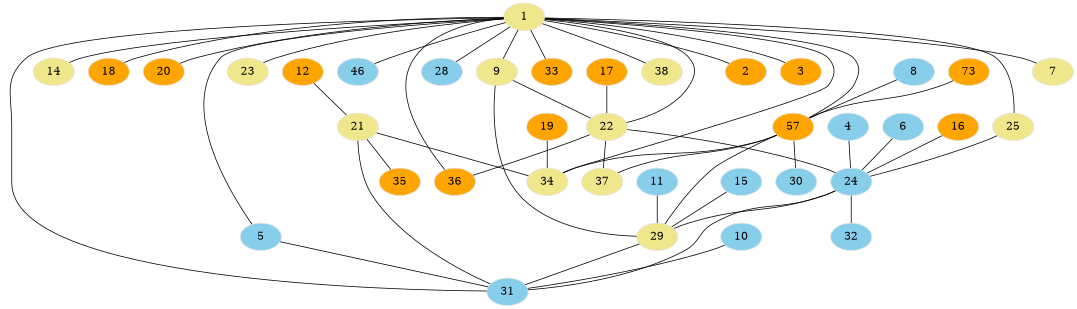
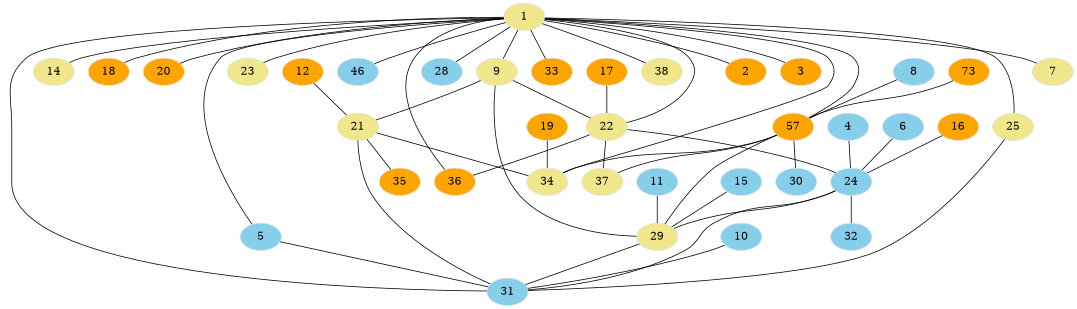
none -> (429, 101)
(934, 158) -> (789, 271)
